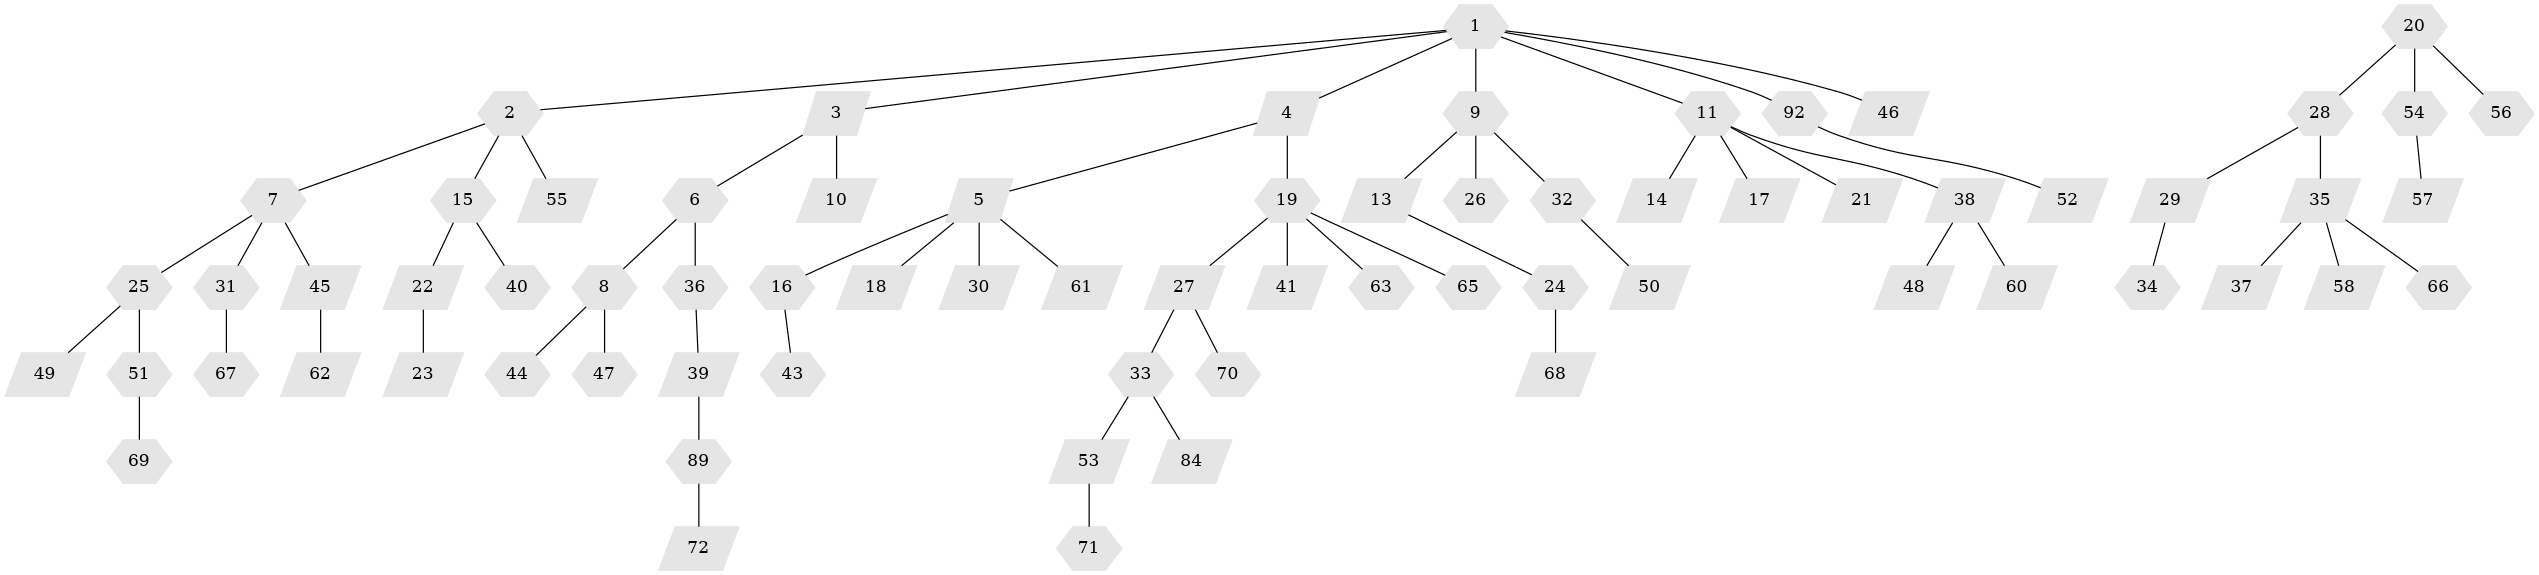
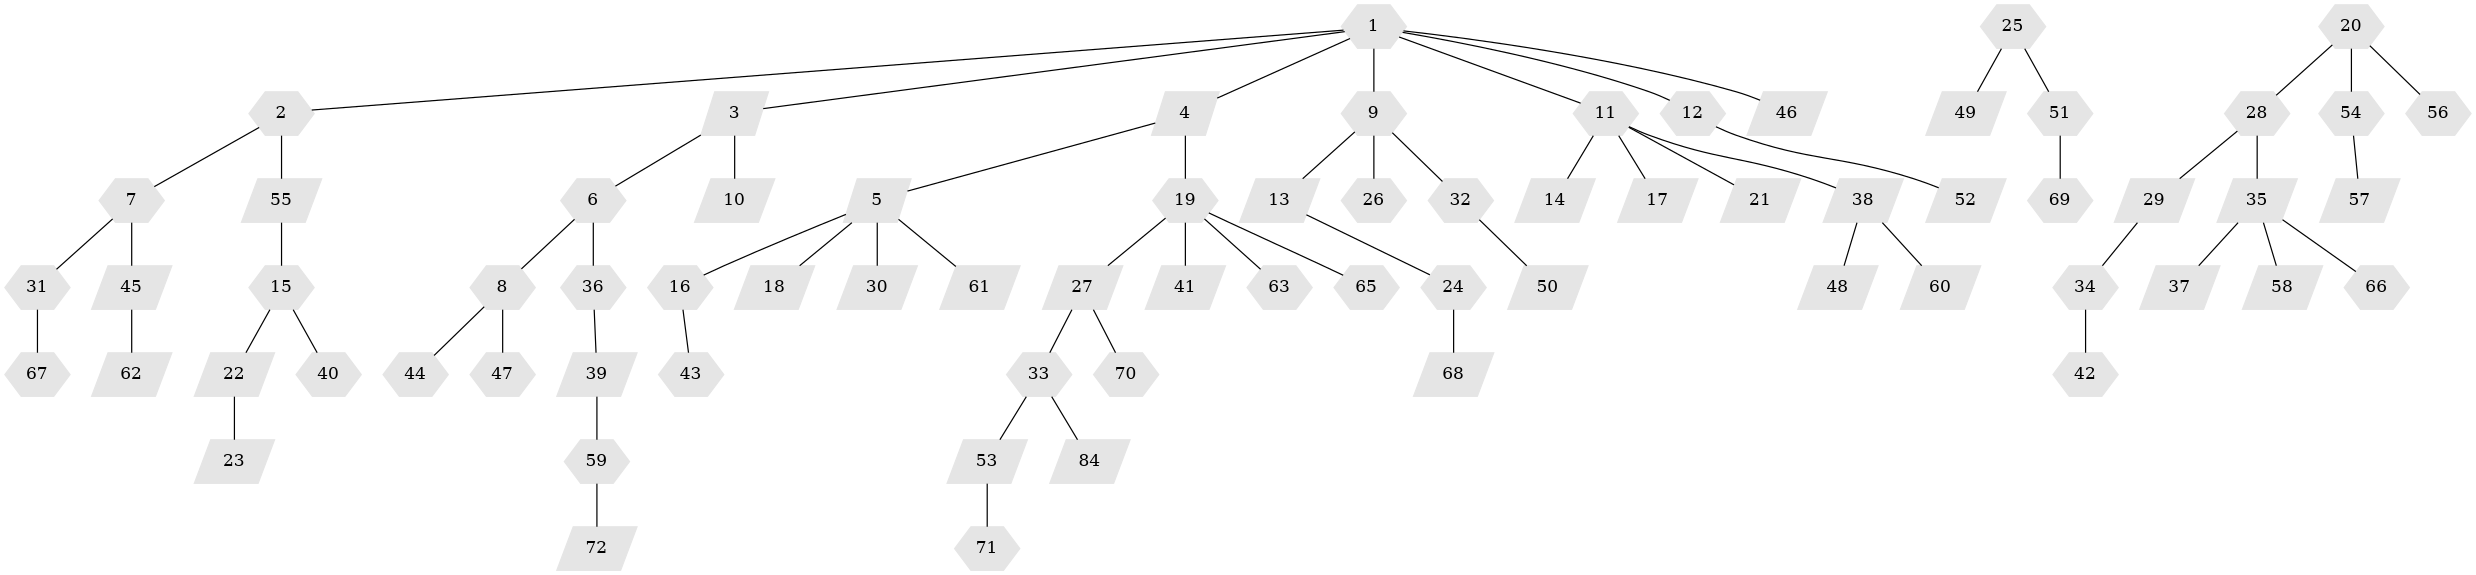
(1795, 114) -> (1693, 114)
(487, 157) -> (282, 244)
(207, 244) -> none
none -> (2086, 375)
(699, 462) -> (597, 462)
